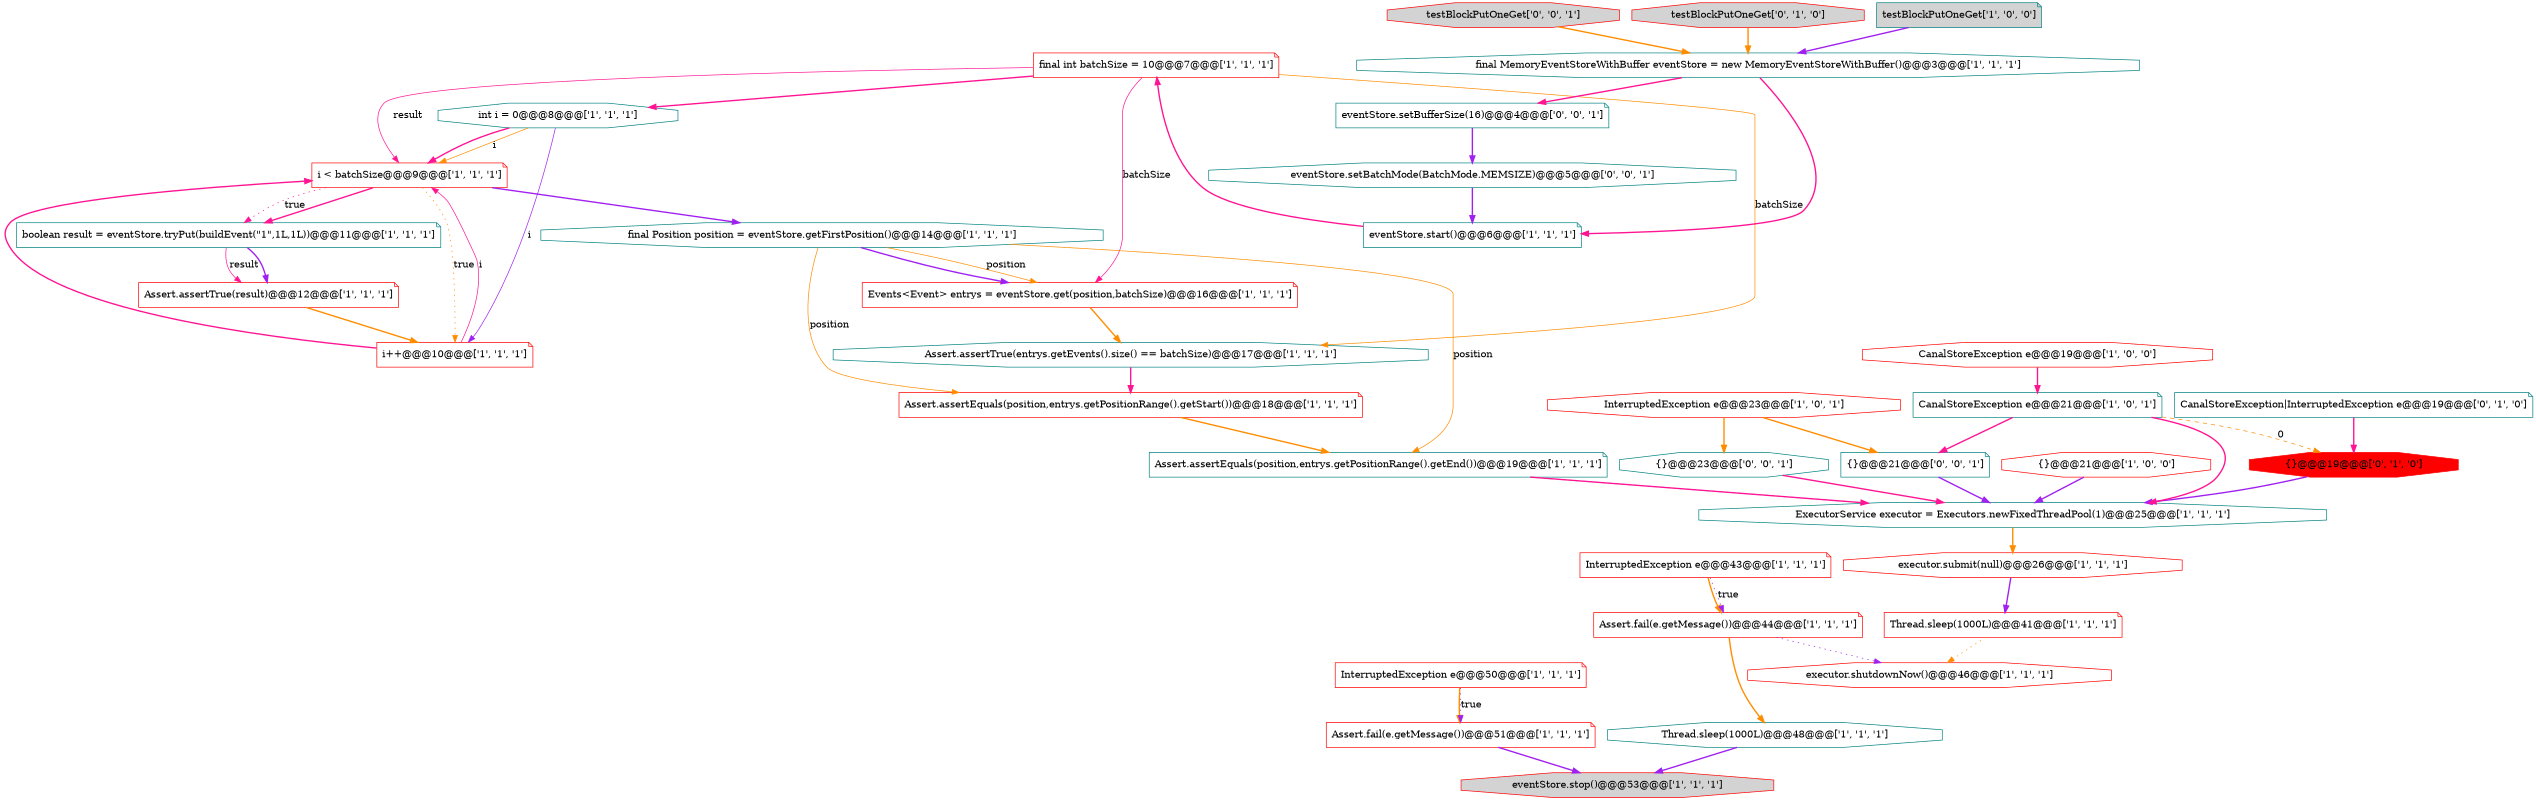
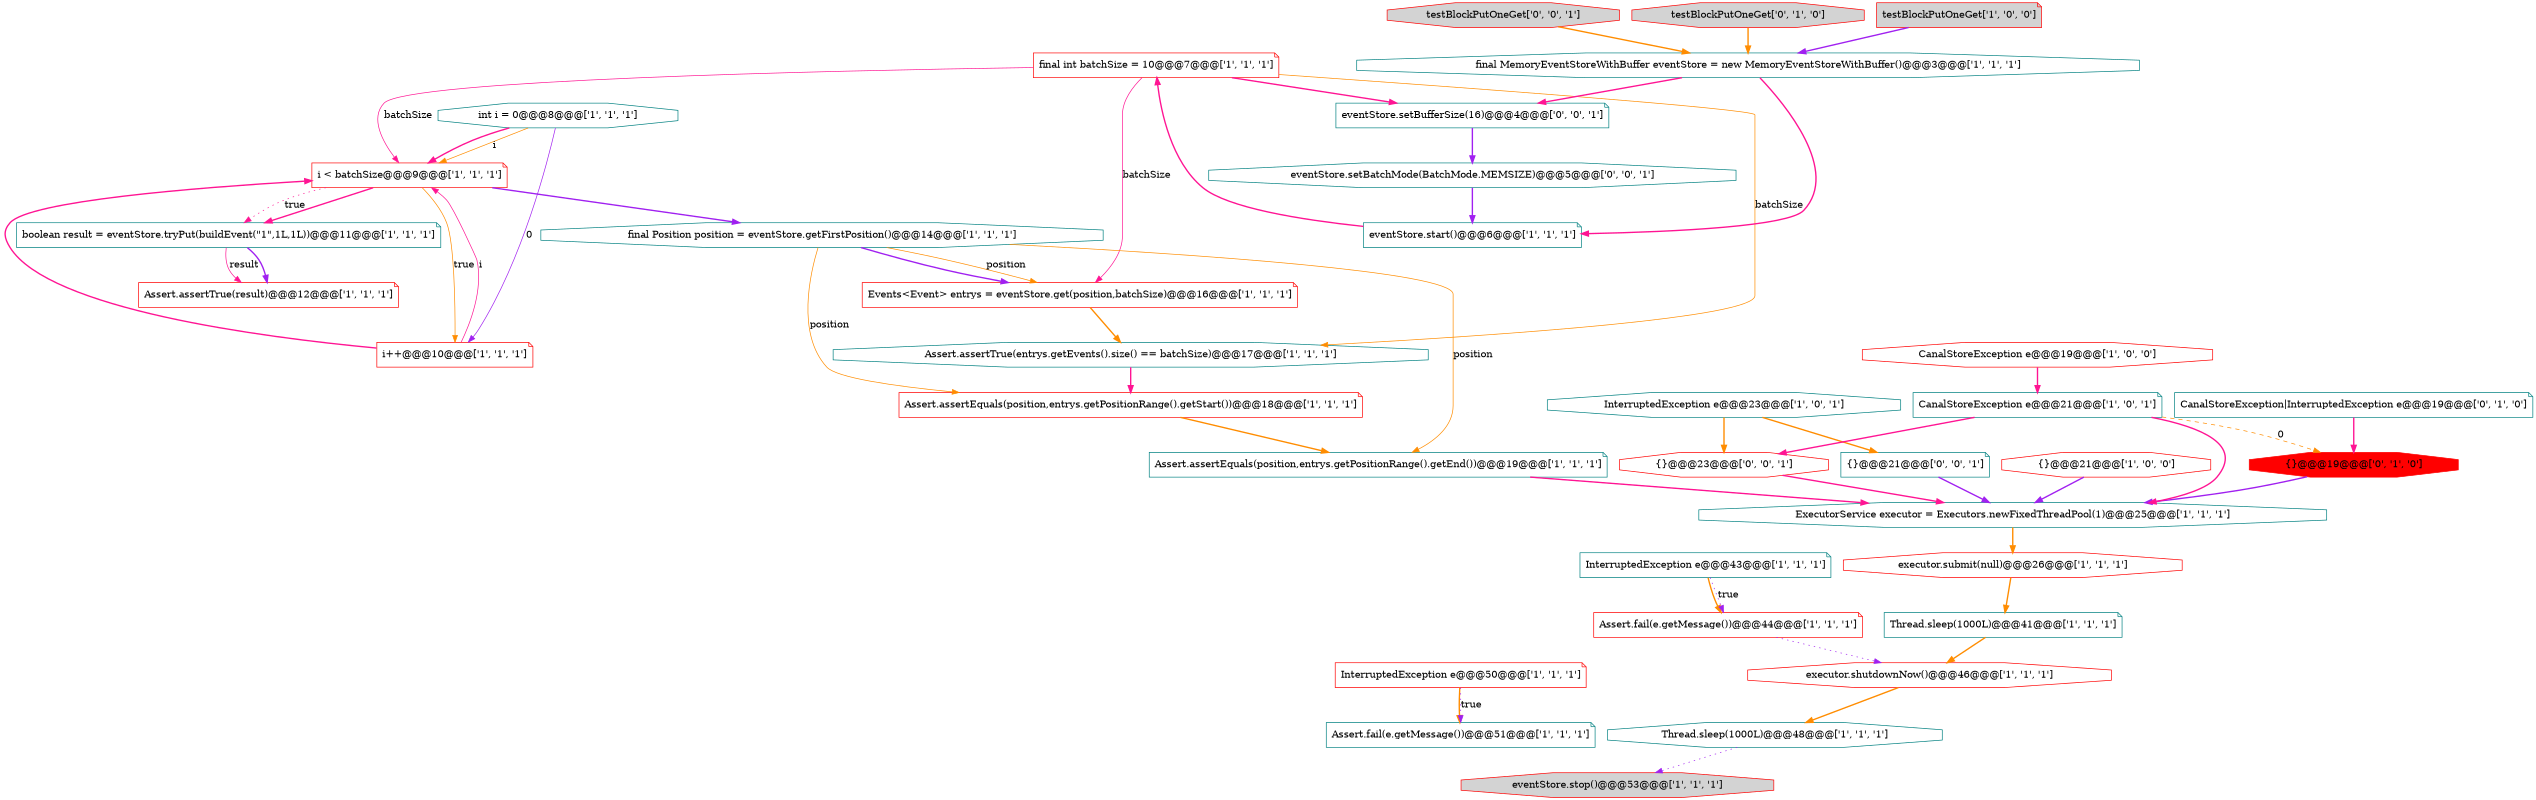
(1959, 15) -> (1959, 15)
(845, 91) -> (1311, 90)
(408, 116) -> (408, 116)
(529, 235) -> (529, 235)
(453, 257) -> (453, 257)
(358, 324) -> none
(1724, 405) -> (1724, 405)
(1979, 433) -> (1880, 435)
(1724, 465) -> (1724, 465)
(1705, 565) -> (1705, 565)
(2009, 592) -> (2009, 592)
(2003, 625) -> (2003, 625)
(1969, 648) -> (1969, 648)
(1738, 680) -> (1855, 704)
(1461, 735) -> (1461, 735)
(1535, 759) -> none
(1700, 759) -> (1700, 759)
